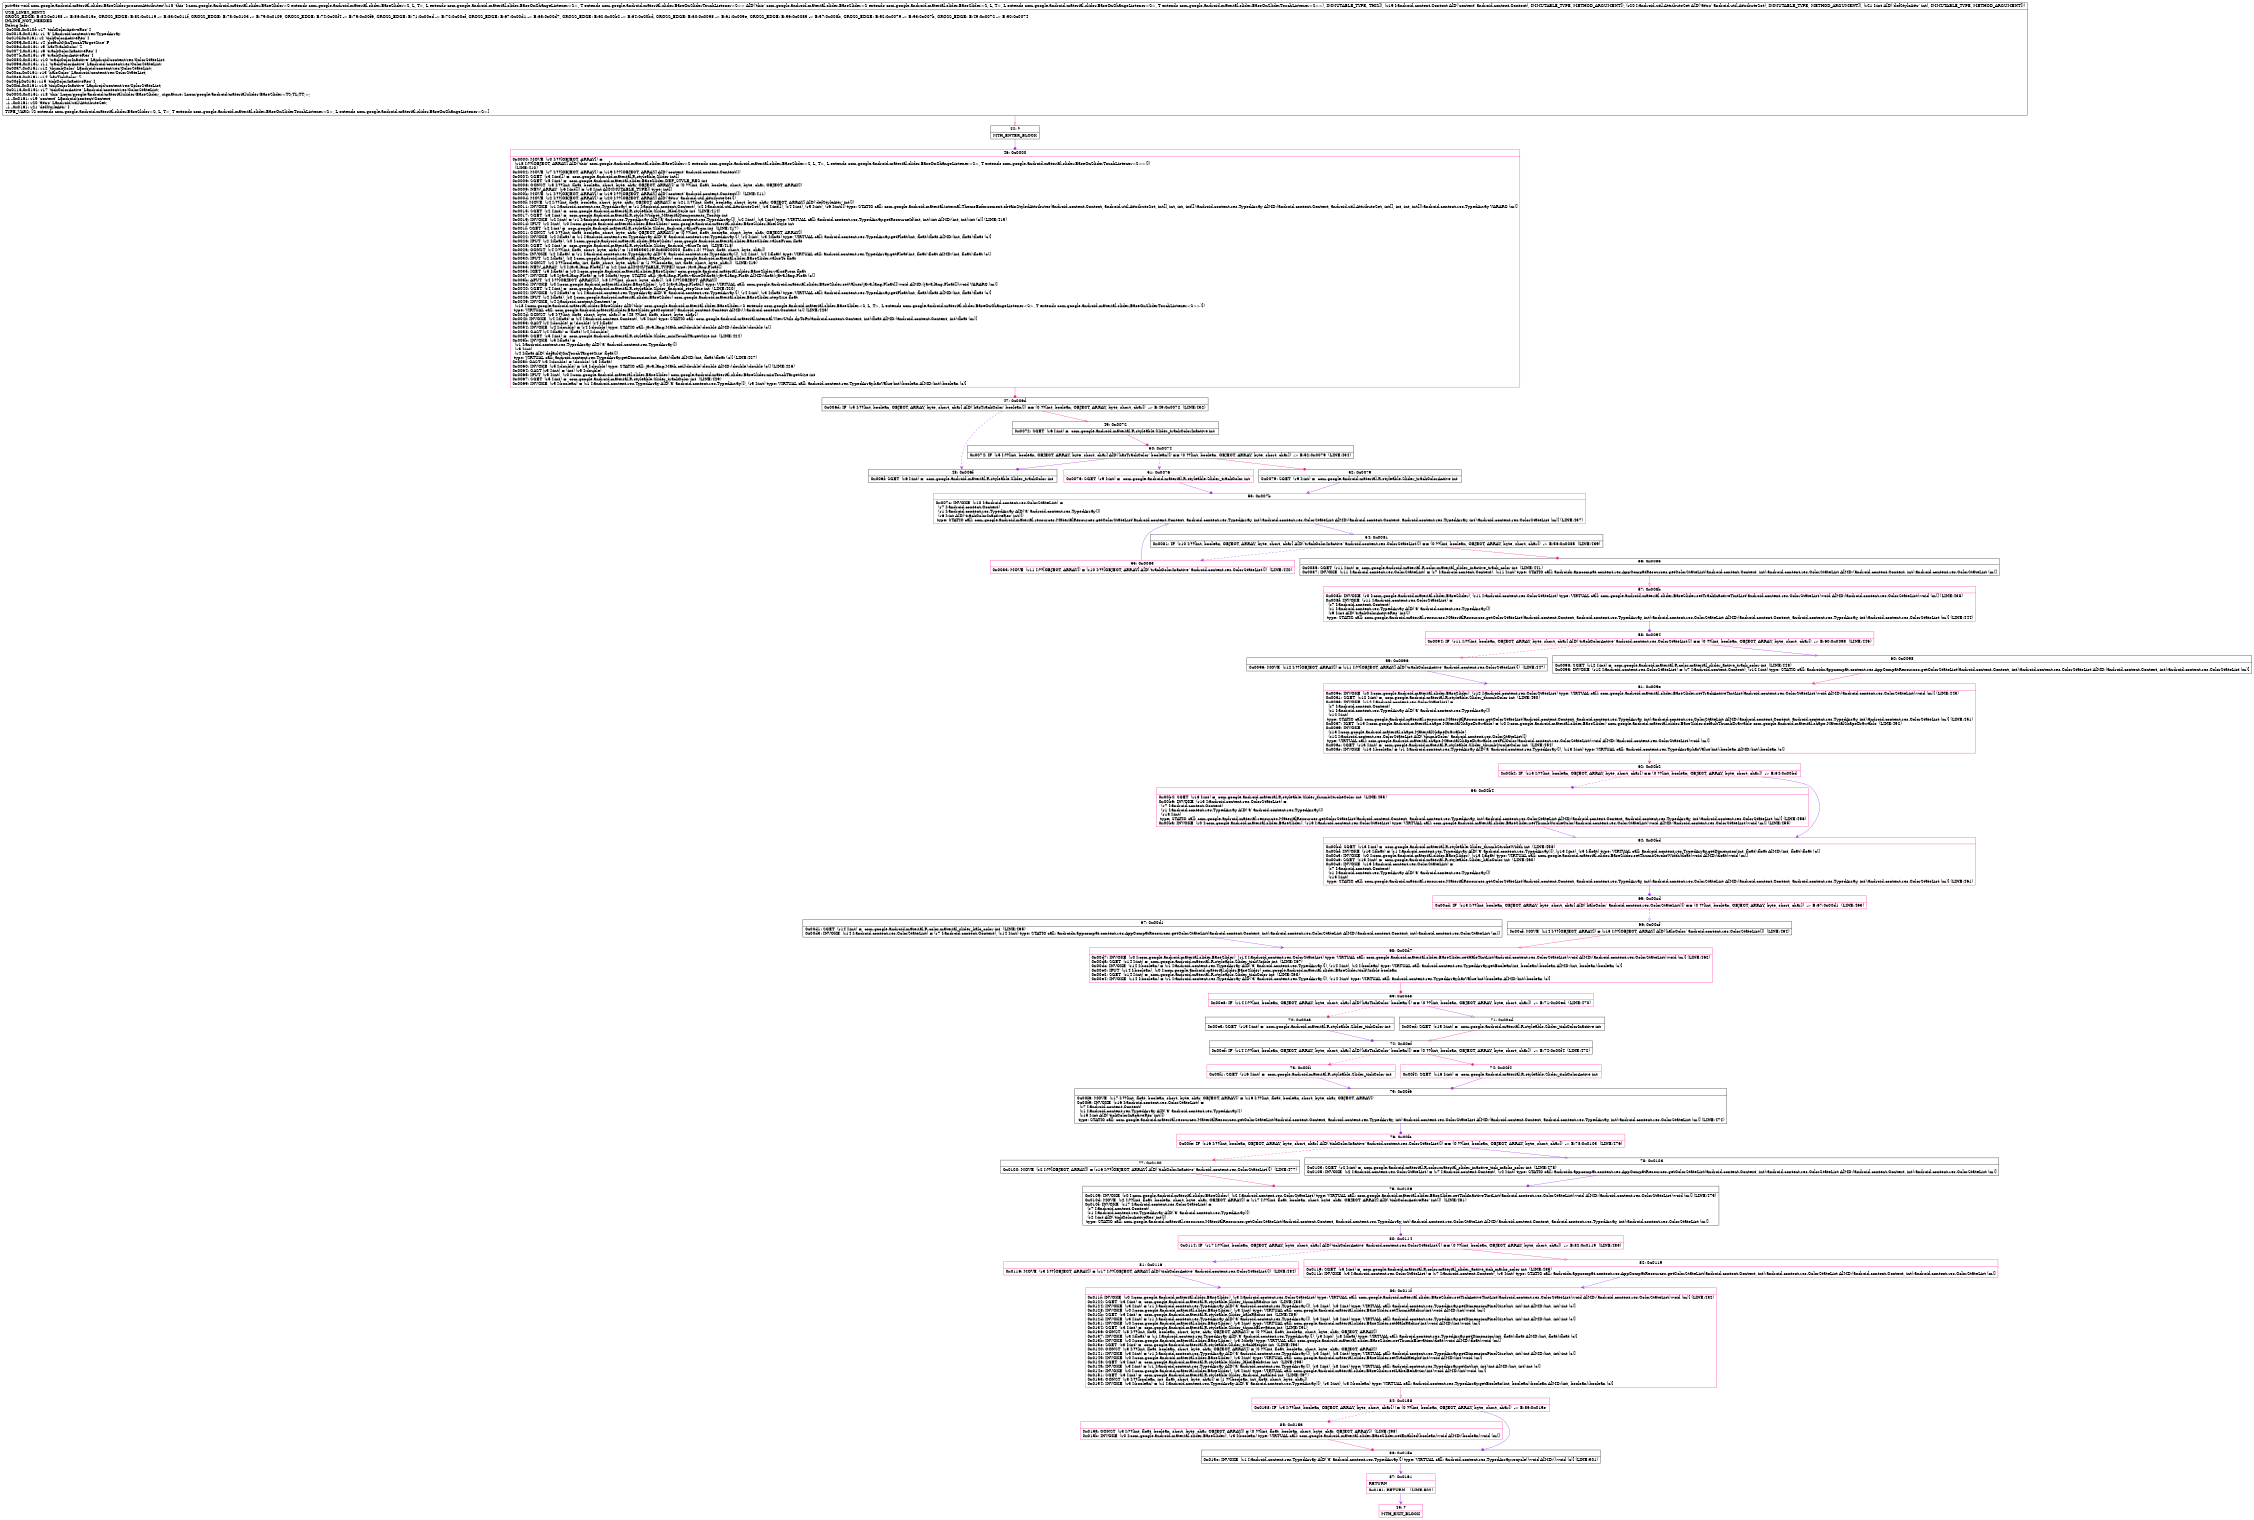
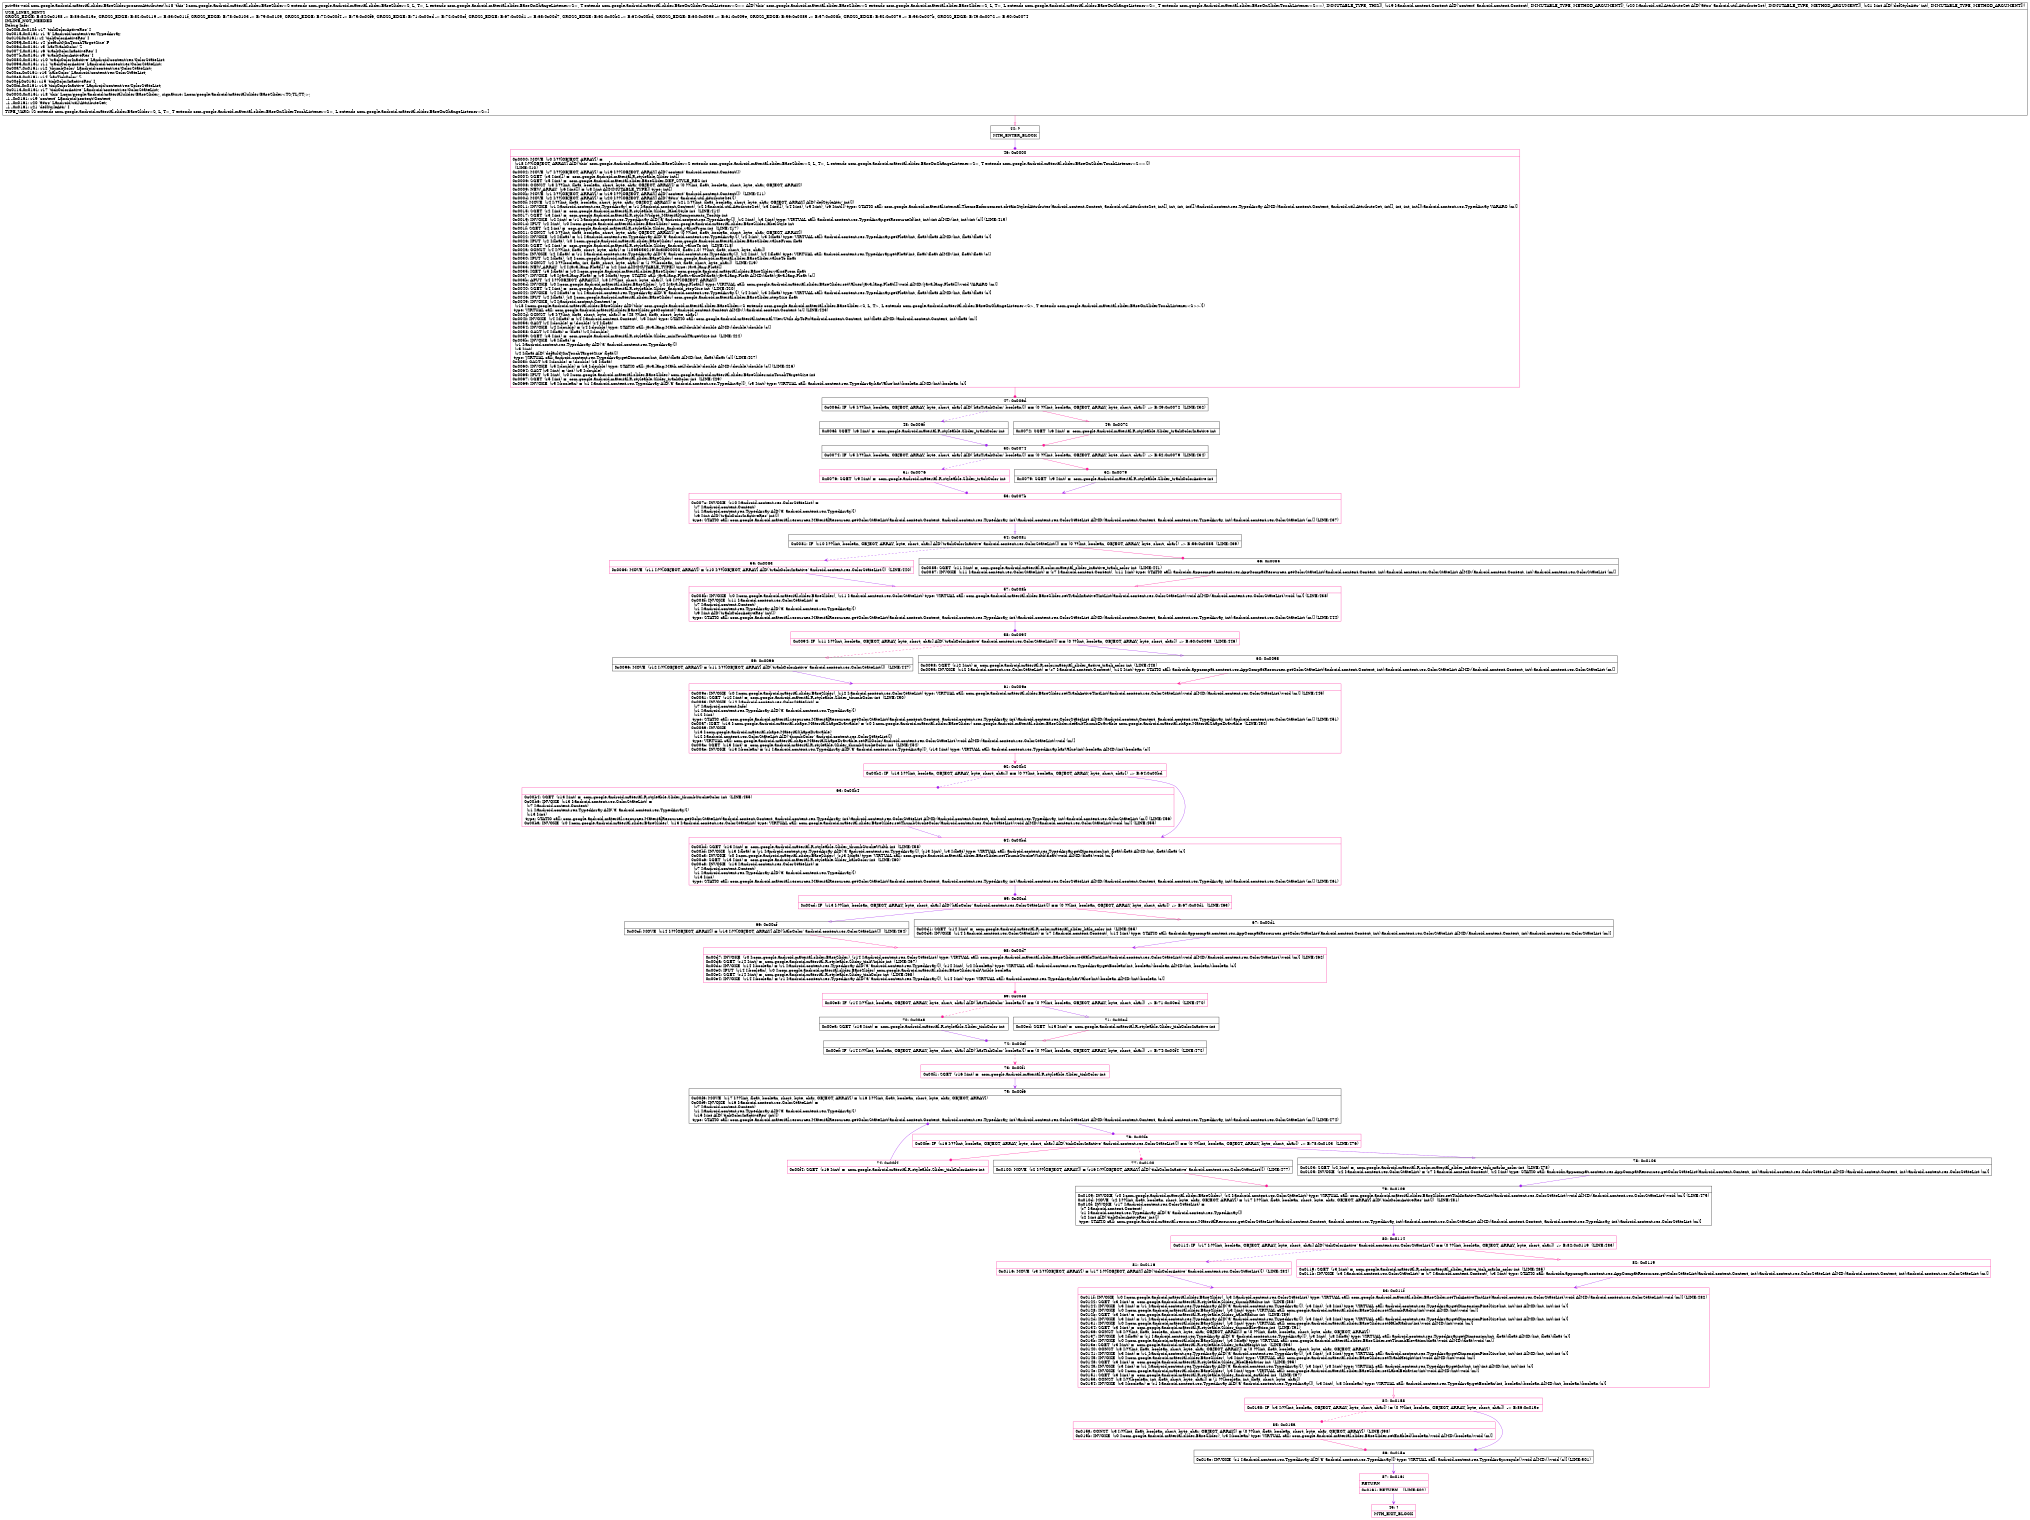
(1063, 464) -> (963, 440)
(1146, 537) -> (849, 580)
(1358, 707) -> (719, 707)
none -> (1127, 914)
(1650, 914) -> (892, 915)
(1450, 1059) -> (1013, 1154)
(1277, 1154) -> (1140, 1153)
